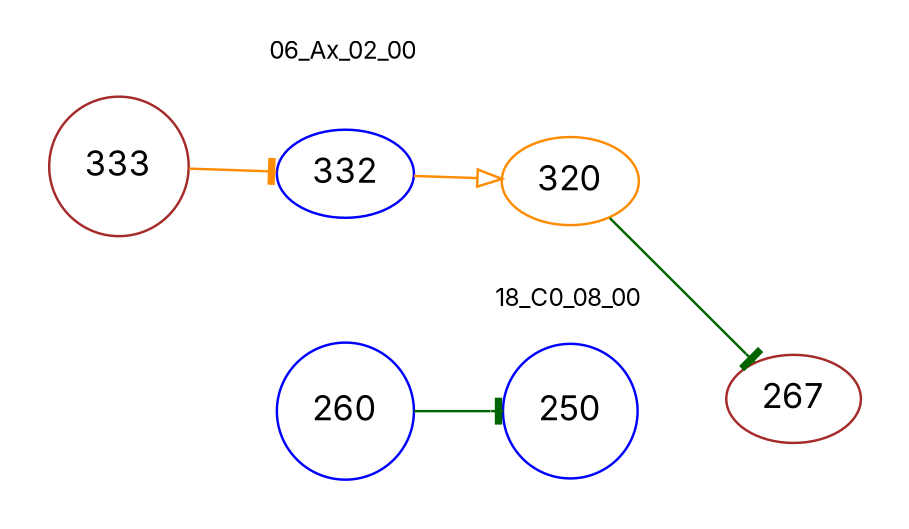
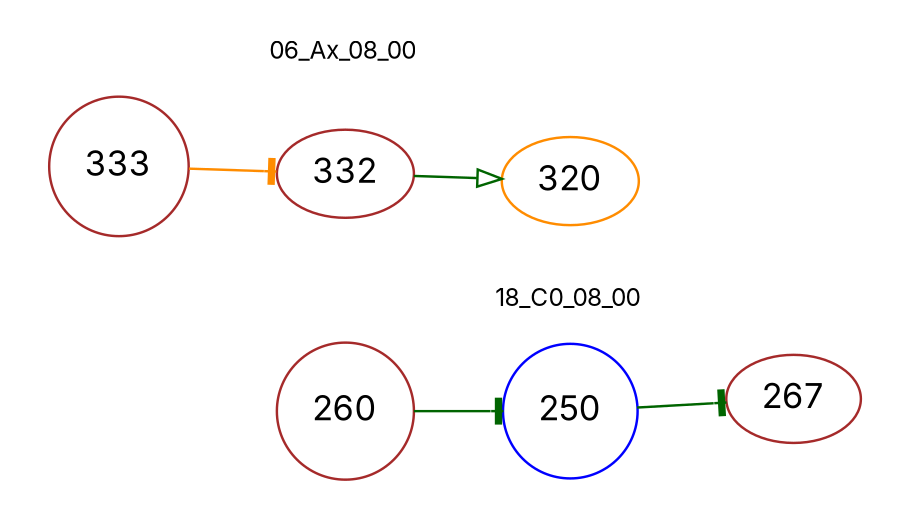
(344, 53) -> (344, 53)
(345, 174) -> (345, 174)
(445, 177) -> (445, 177)
(685, 293) -> (675, 405)
(345, 411) -> (345, 411)
